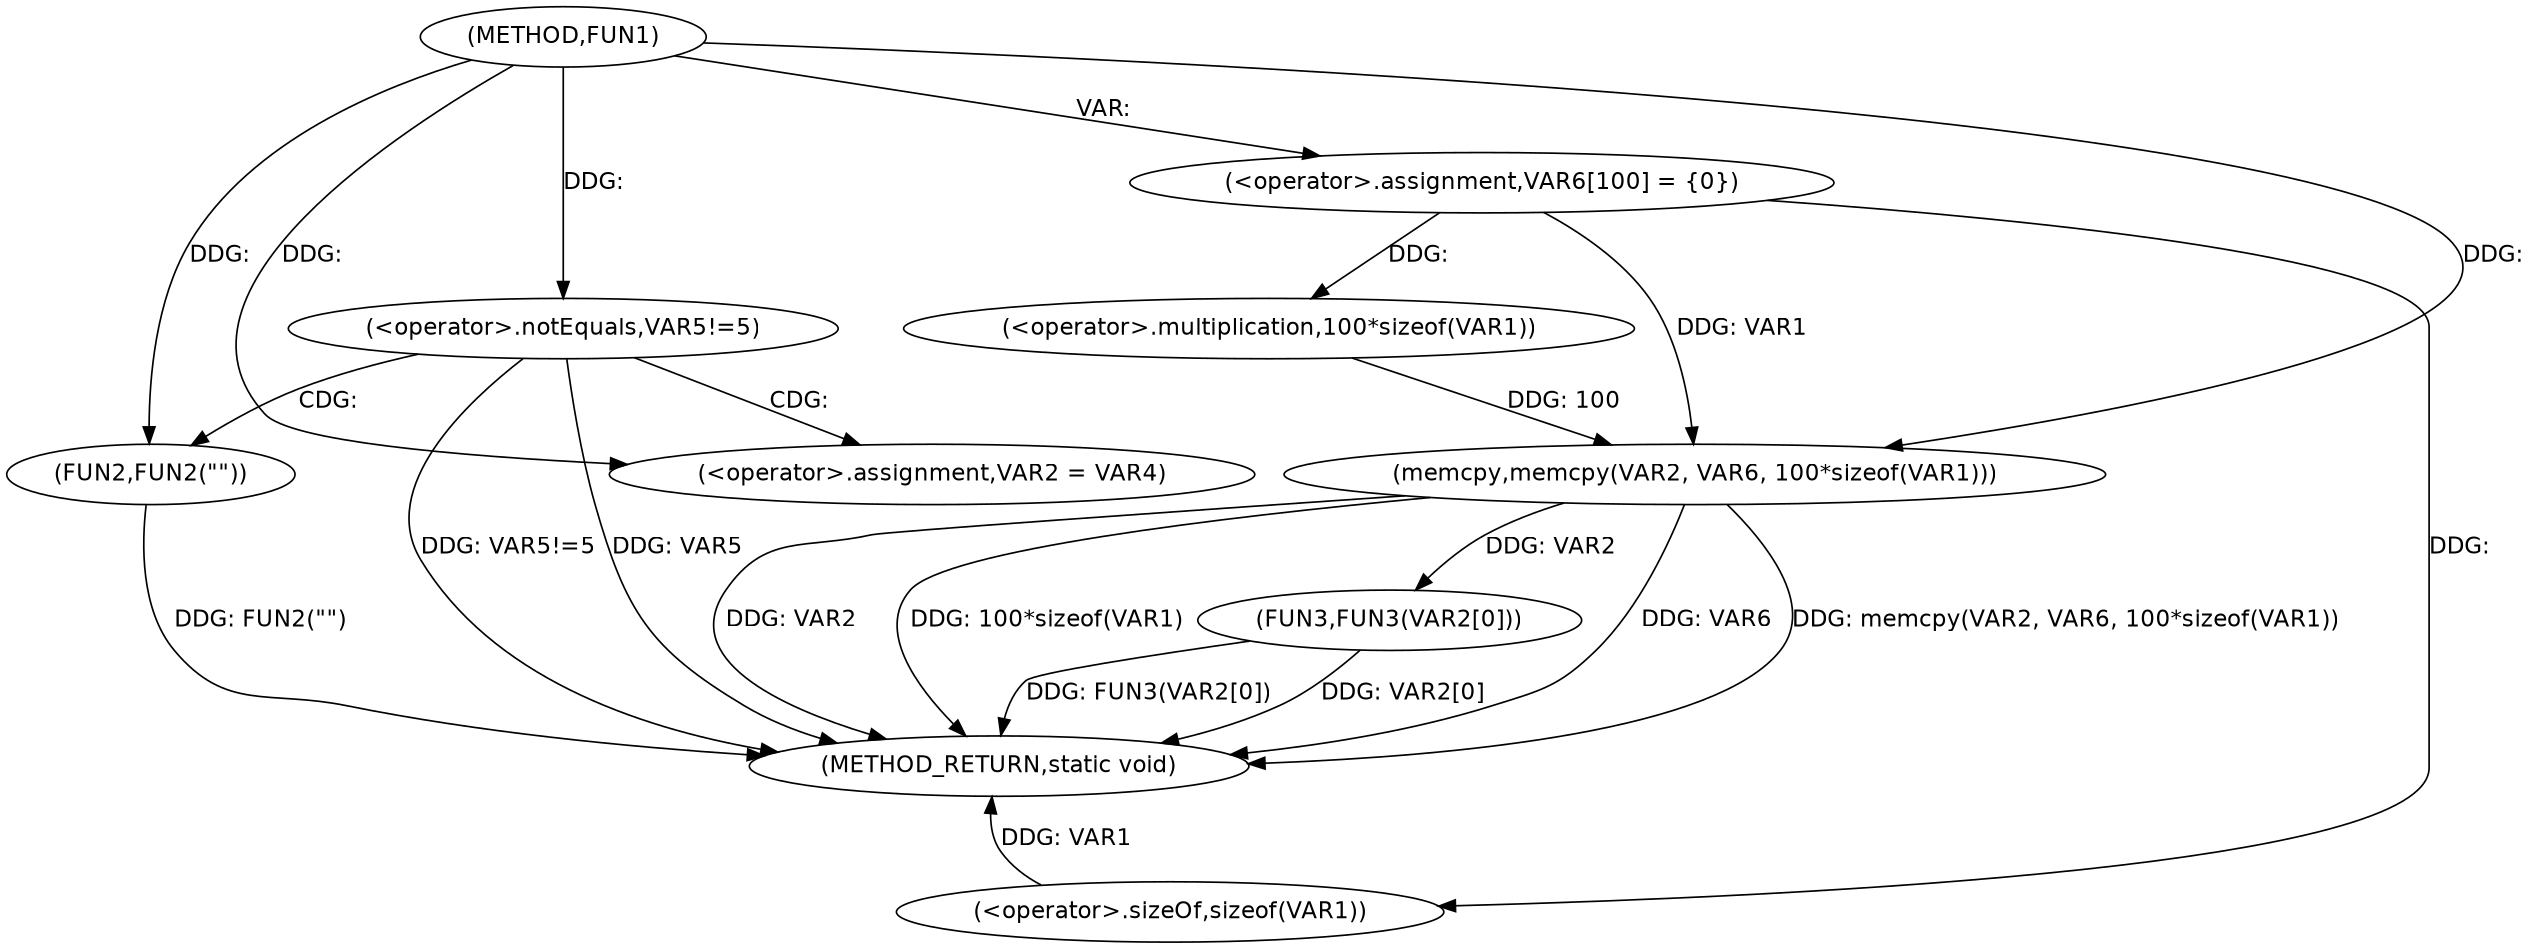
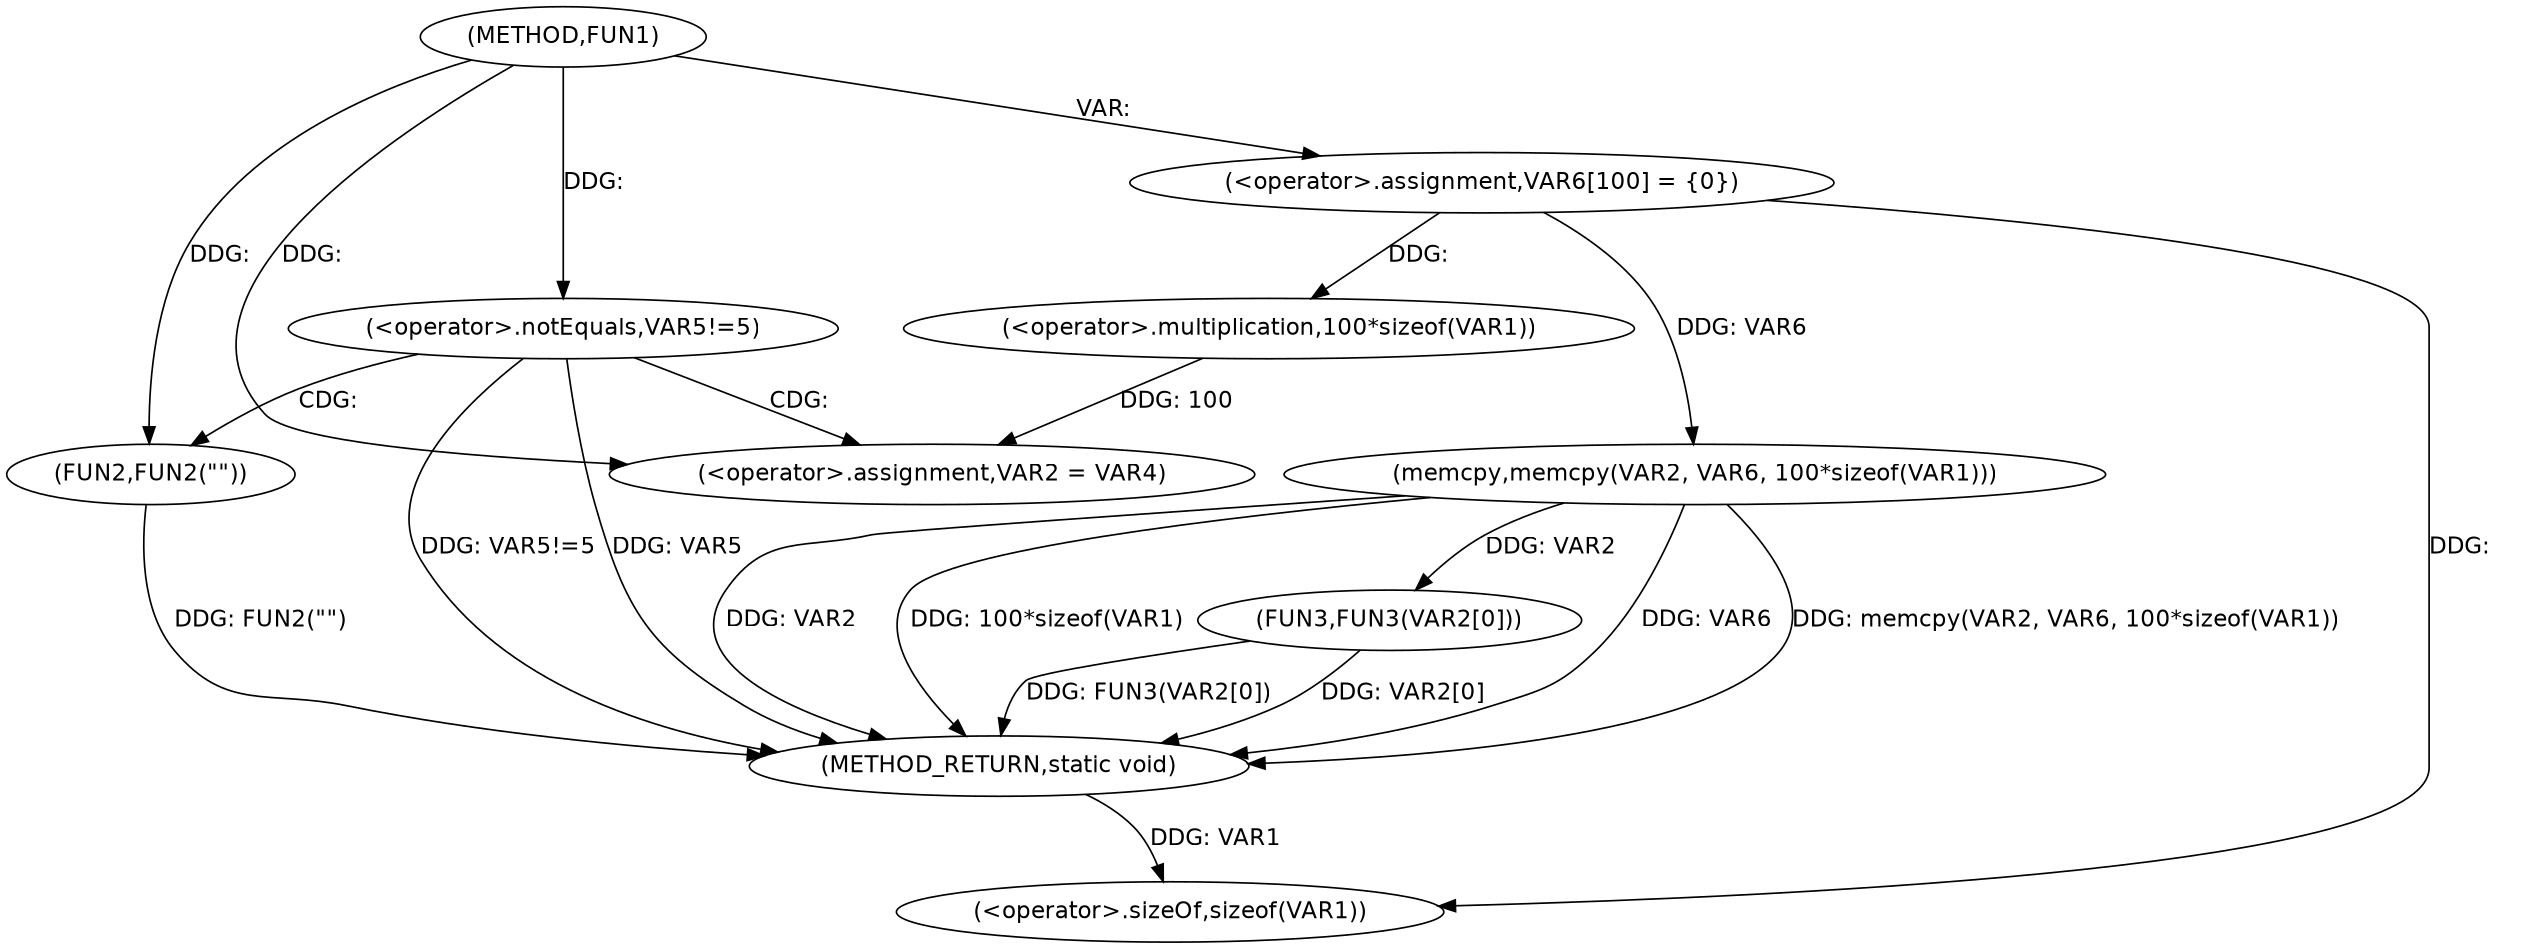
(1900, 120) -> none
(1743, 329) -> (1743, 329)
(1474, 399) -> (1108, 398)
(1005, 857) -> (1129, 823)
